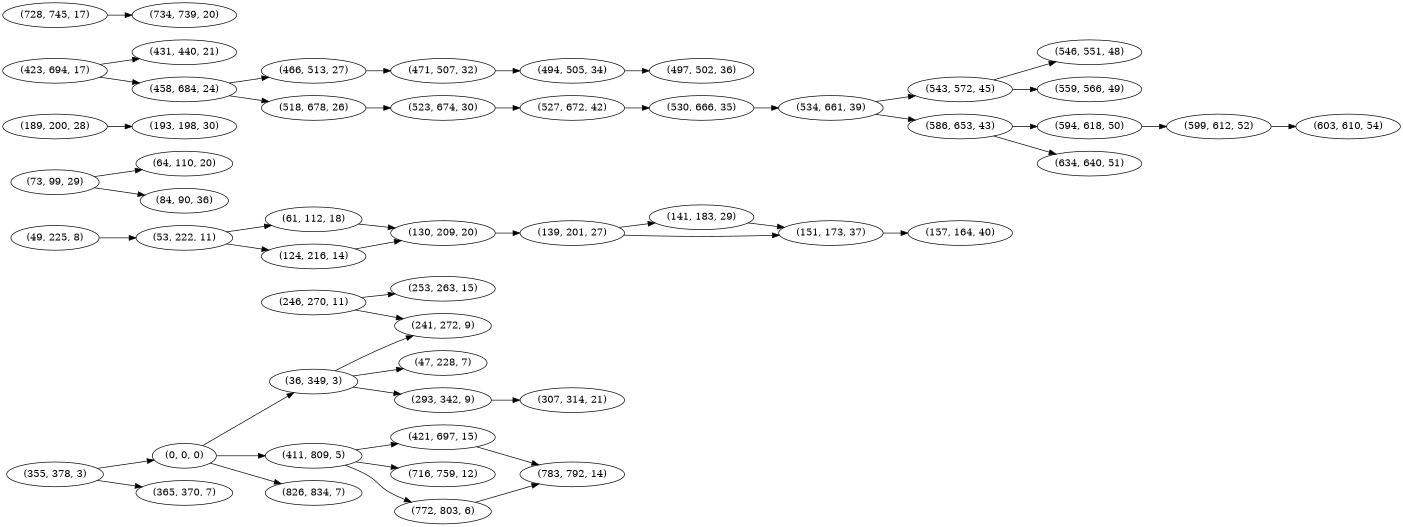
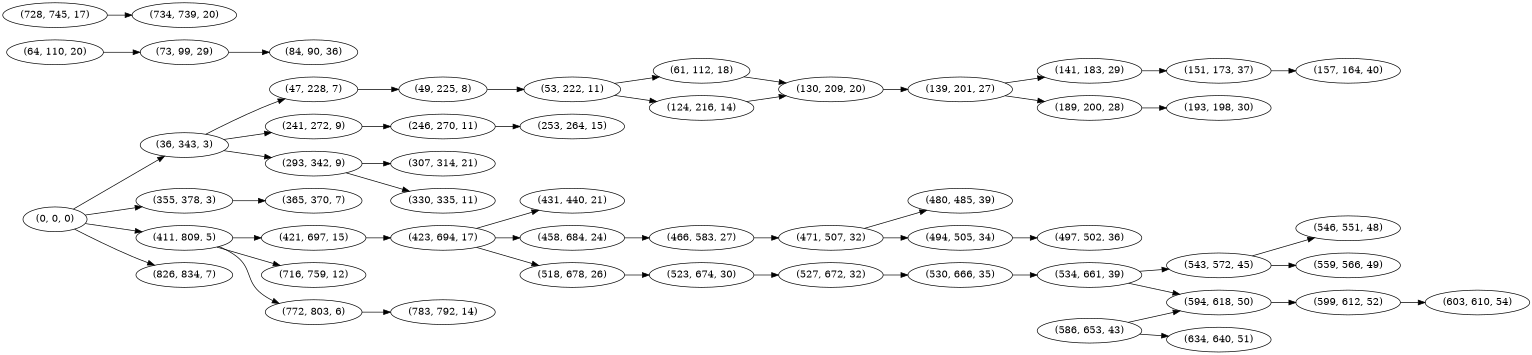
(314, 71) -> (702, 238)
none -> (375, 89)
(245, 98) -> (504, 255)
(572, 108) -> (831, 275)
(892, 117) -> (1151, 288)
(115, 174) -> (118, 52)
none -> (443, 201)
none -> (960, 201)
(698, 236) -> (1021, 98)
(443, 289) -> (572, 126)
(376, 314) -> (373, 126)
(314, 382) -> (184, 145)
(504, 455) -> (375, 238)
(122, 465) -> (110, 211)
